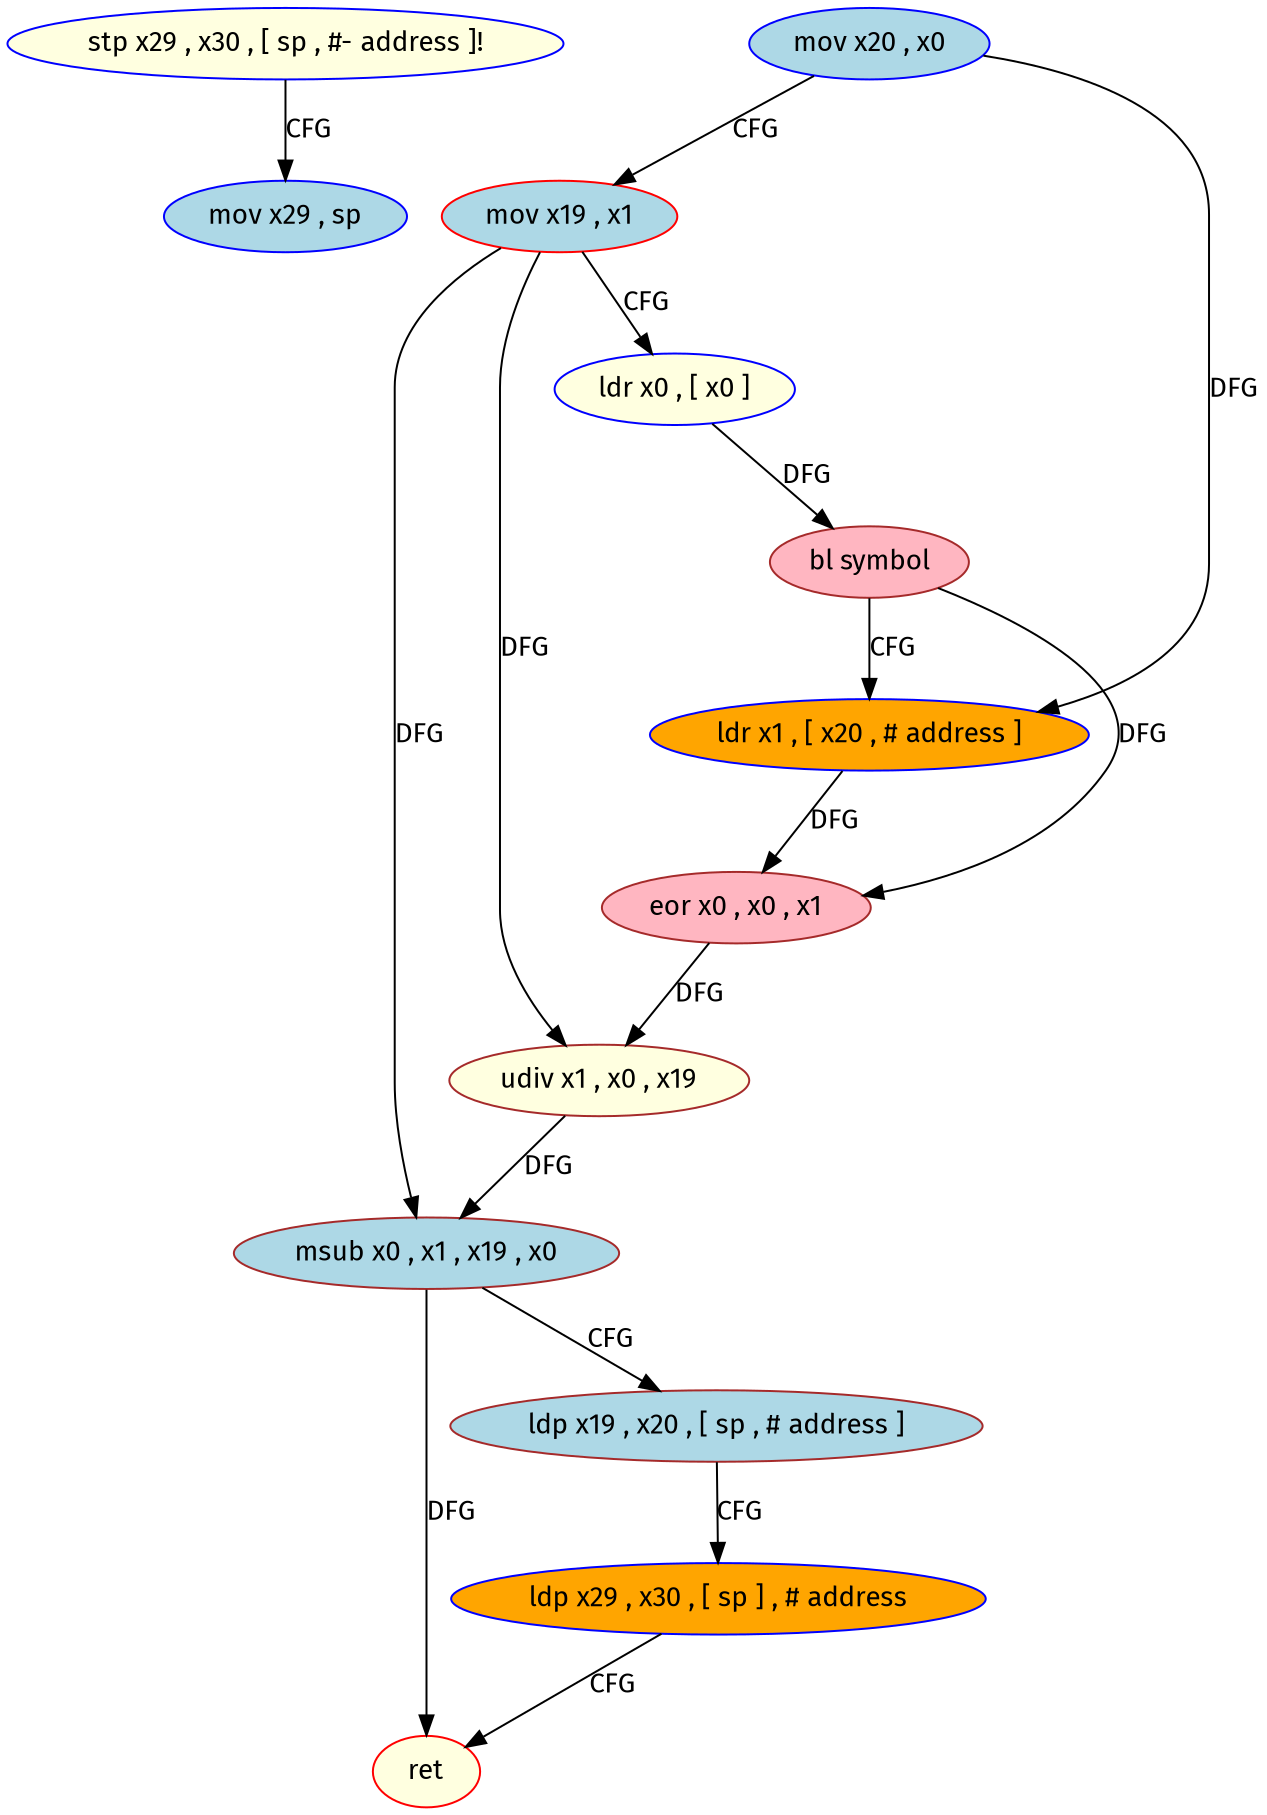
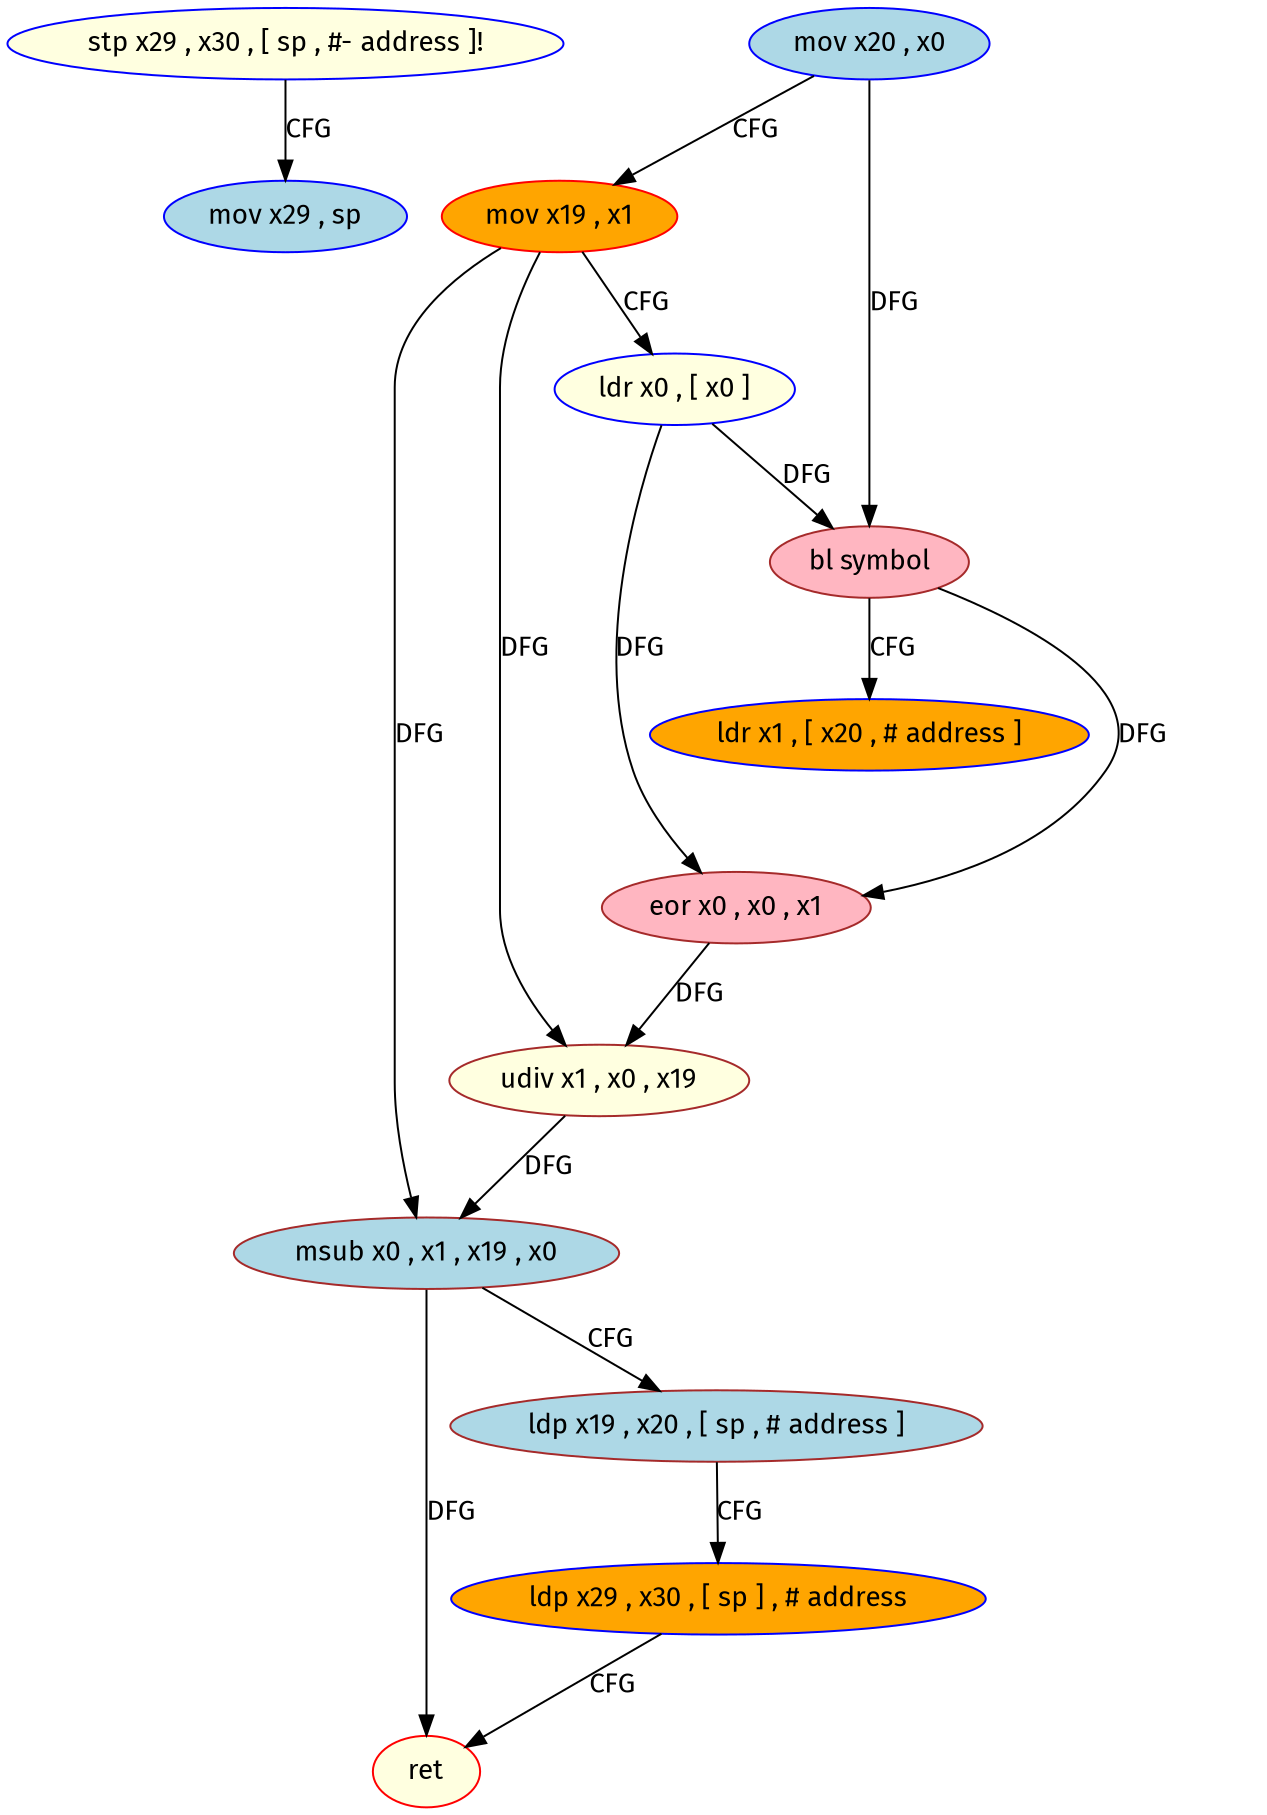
(560, 216) -> (560, 216)
(1209, 351) -> (869, 293)
(809, 814) -> (617, 648)
